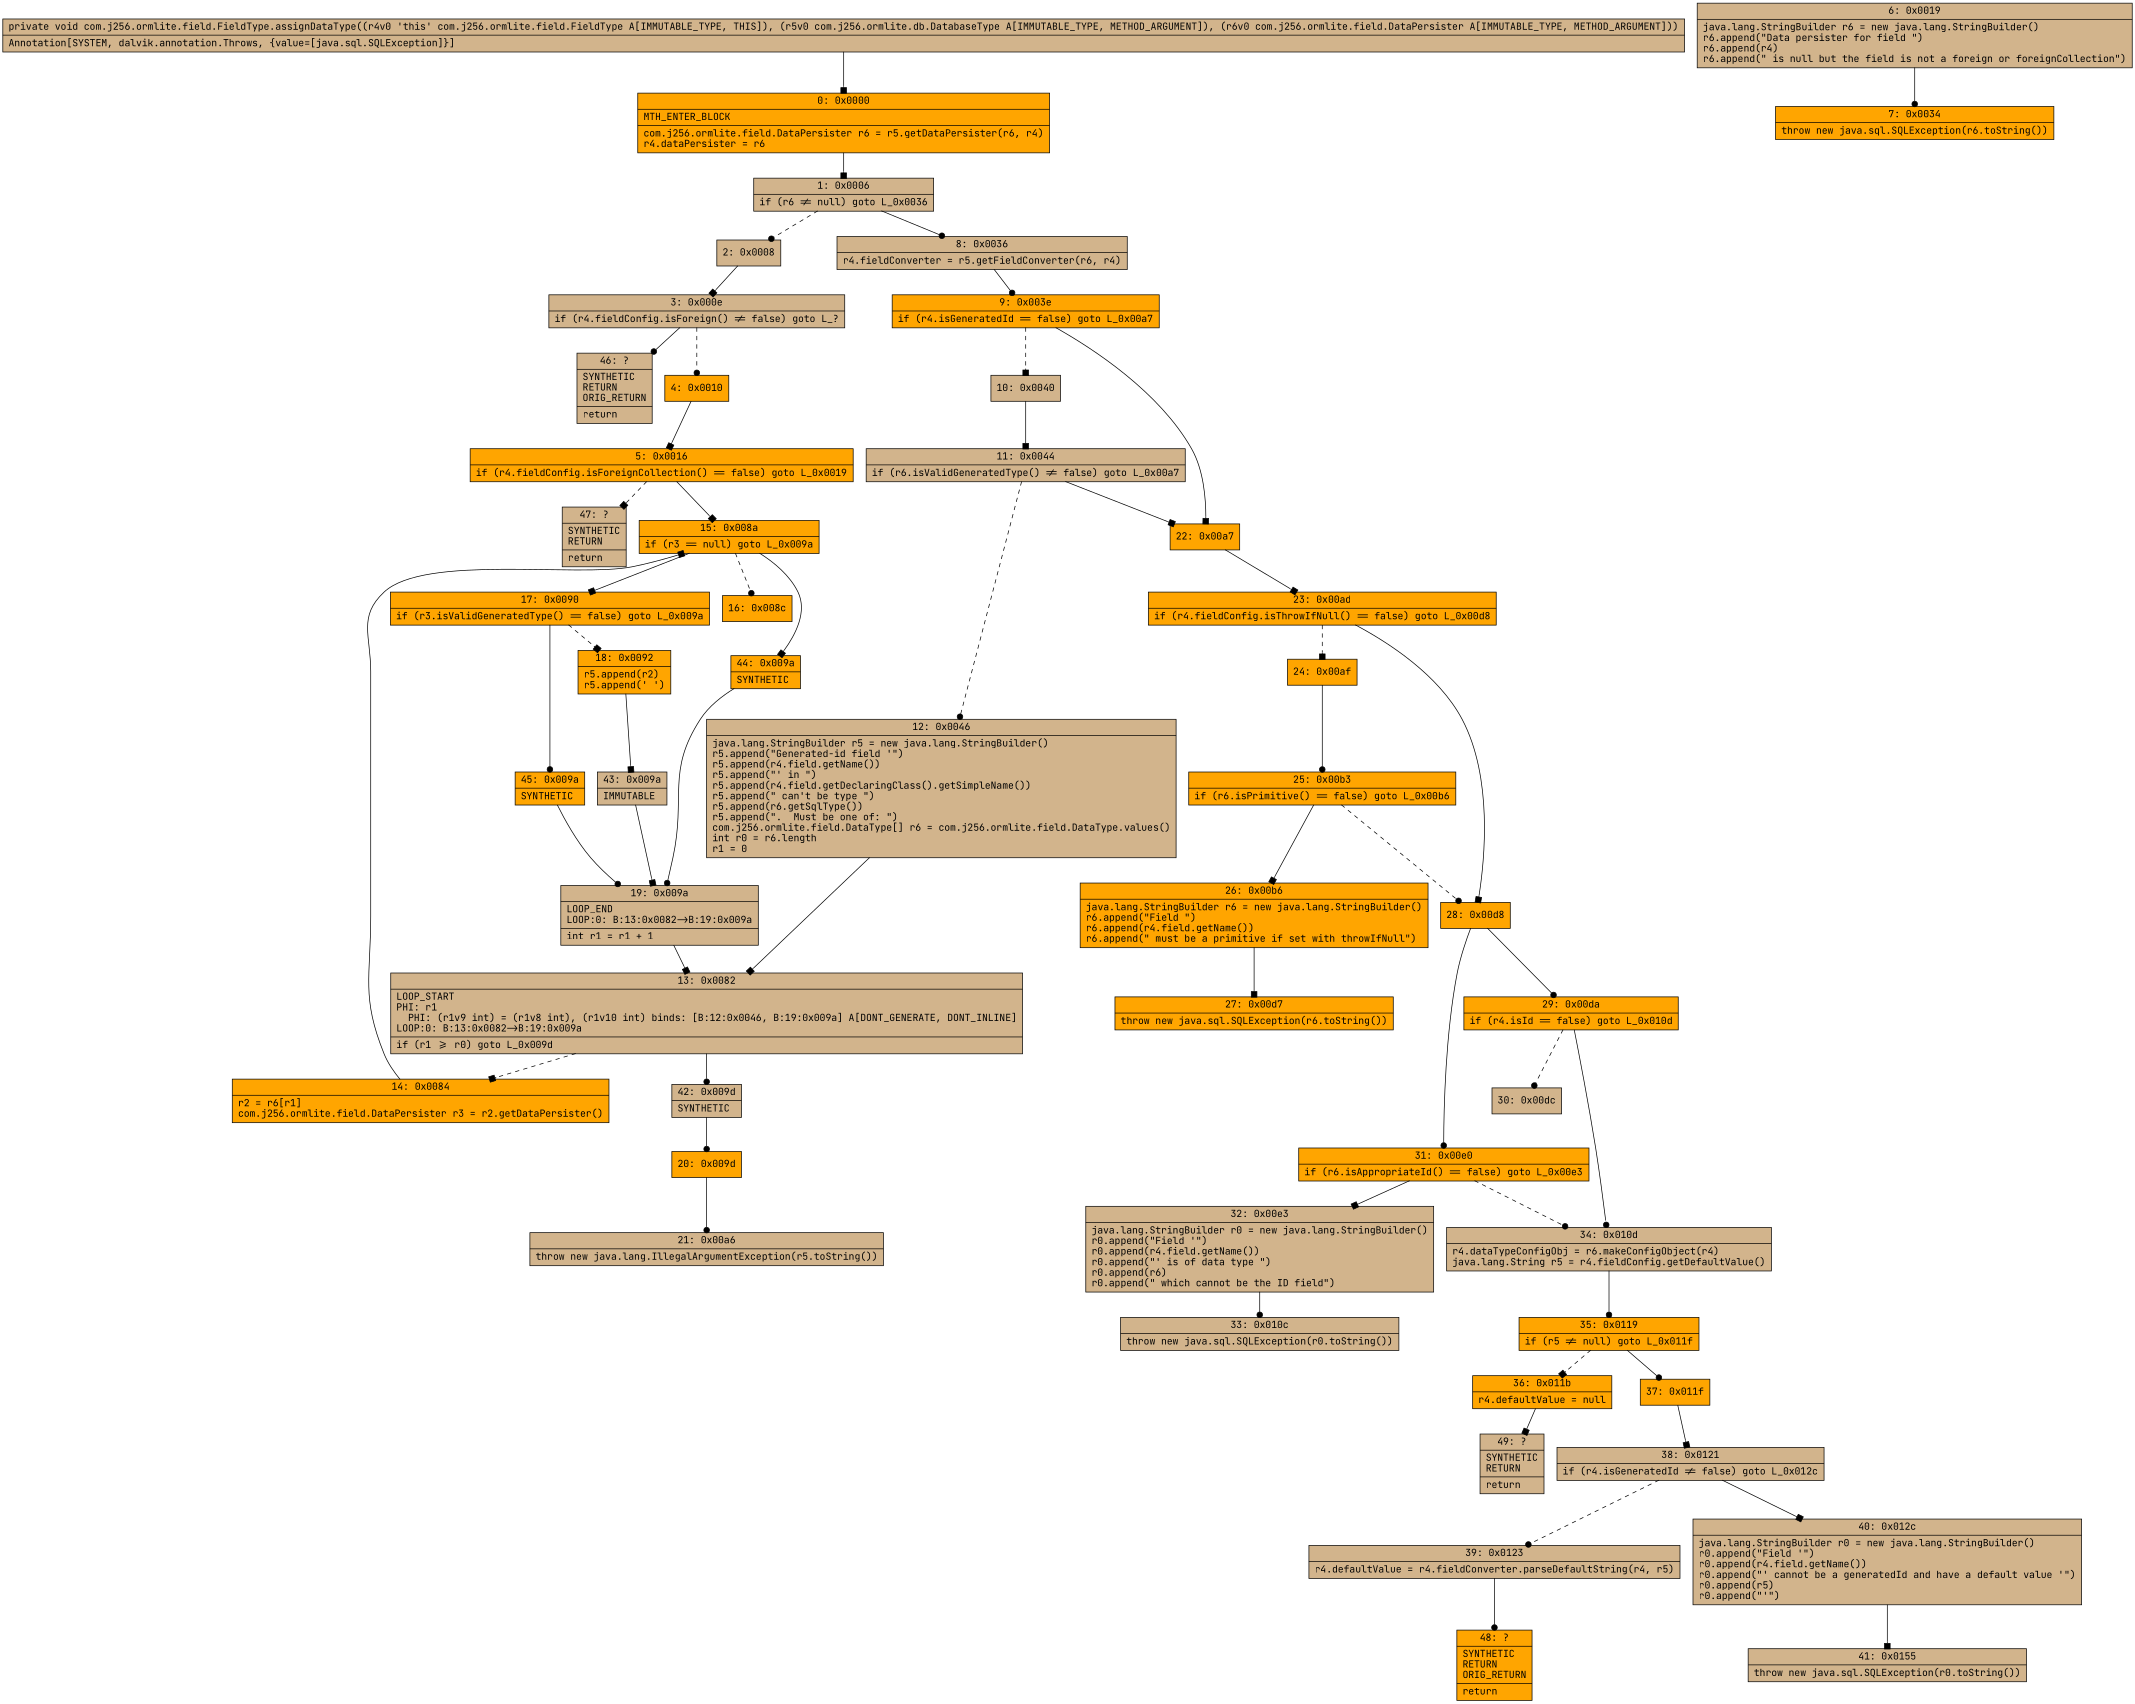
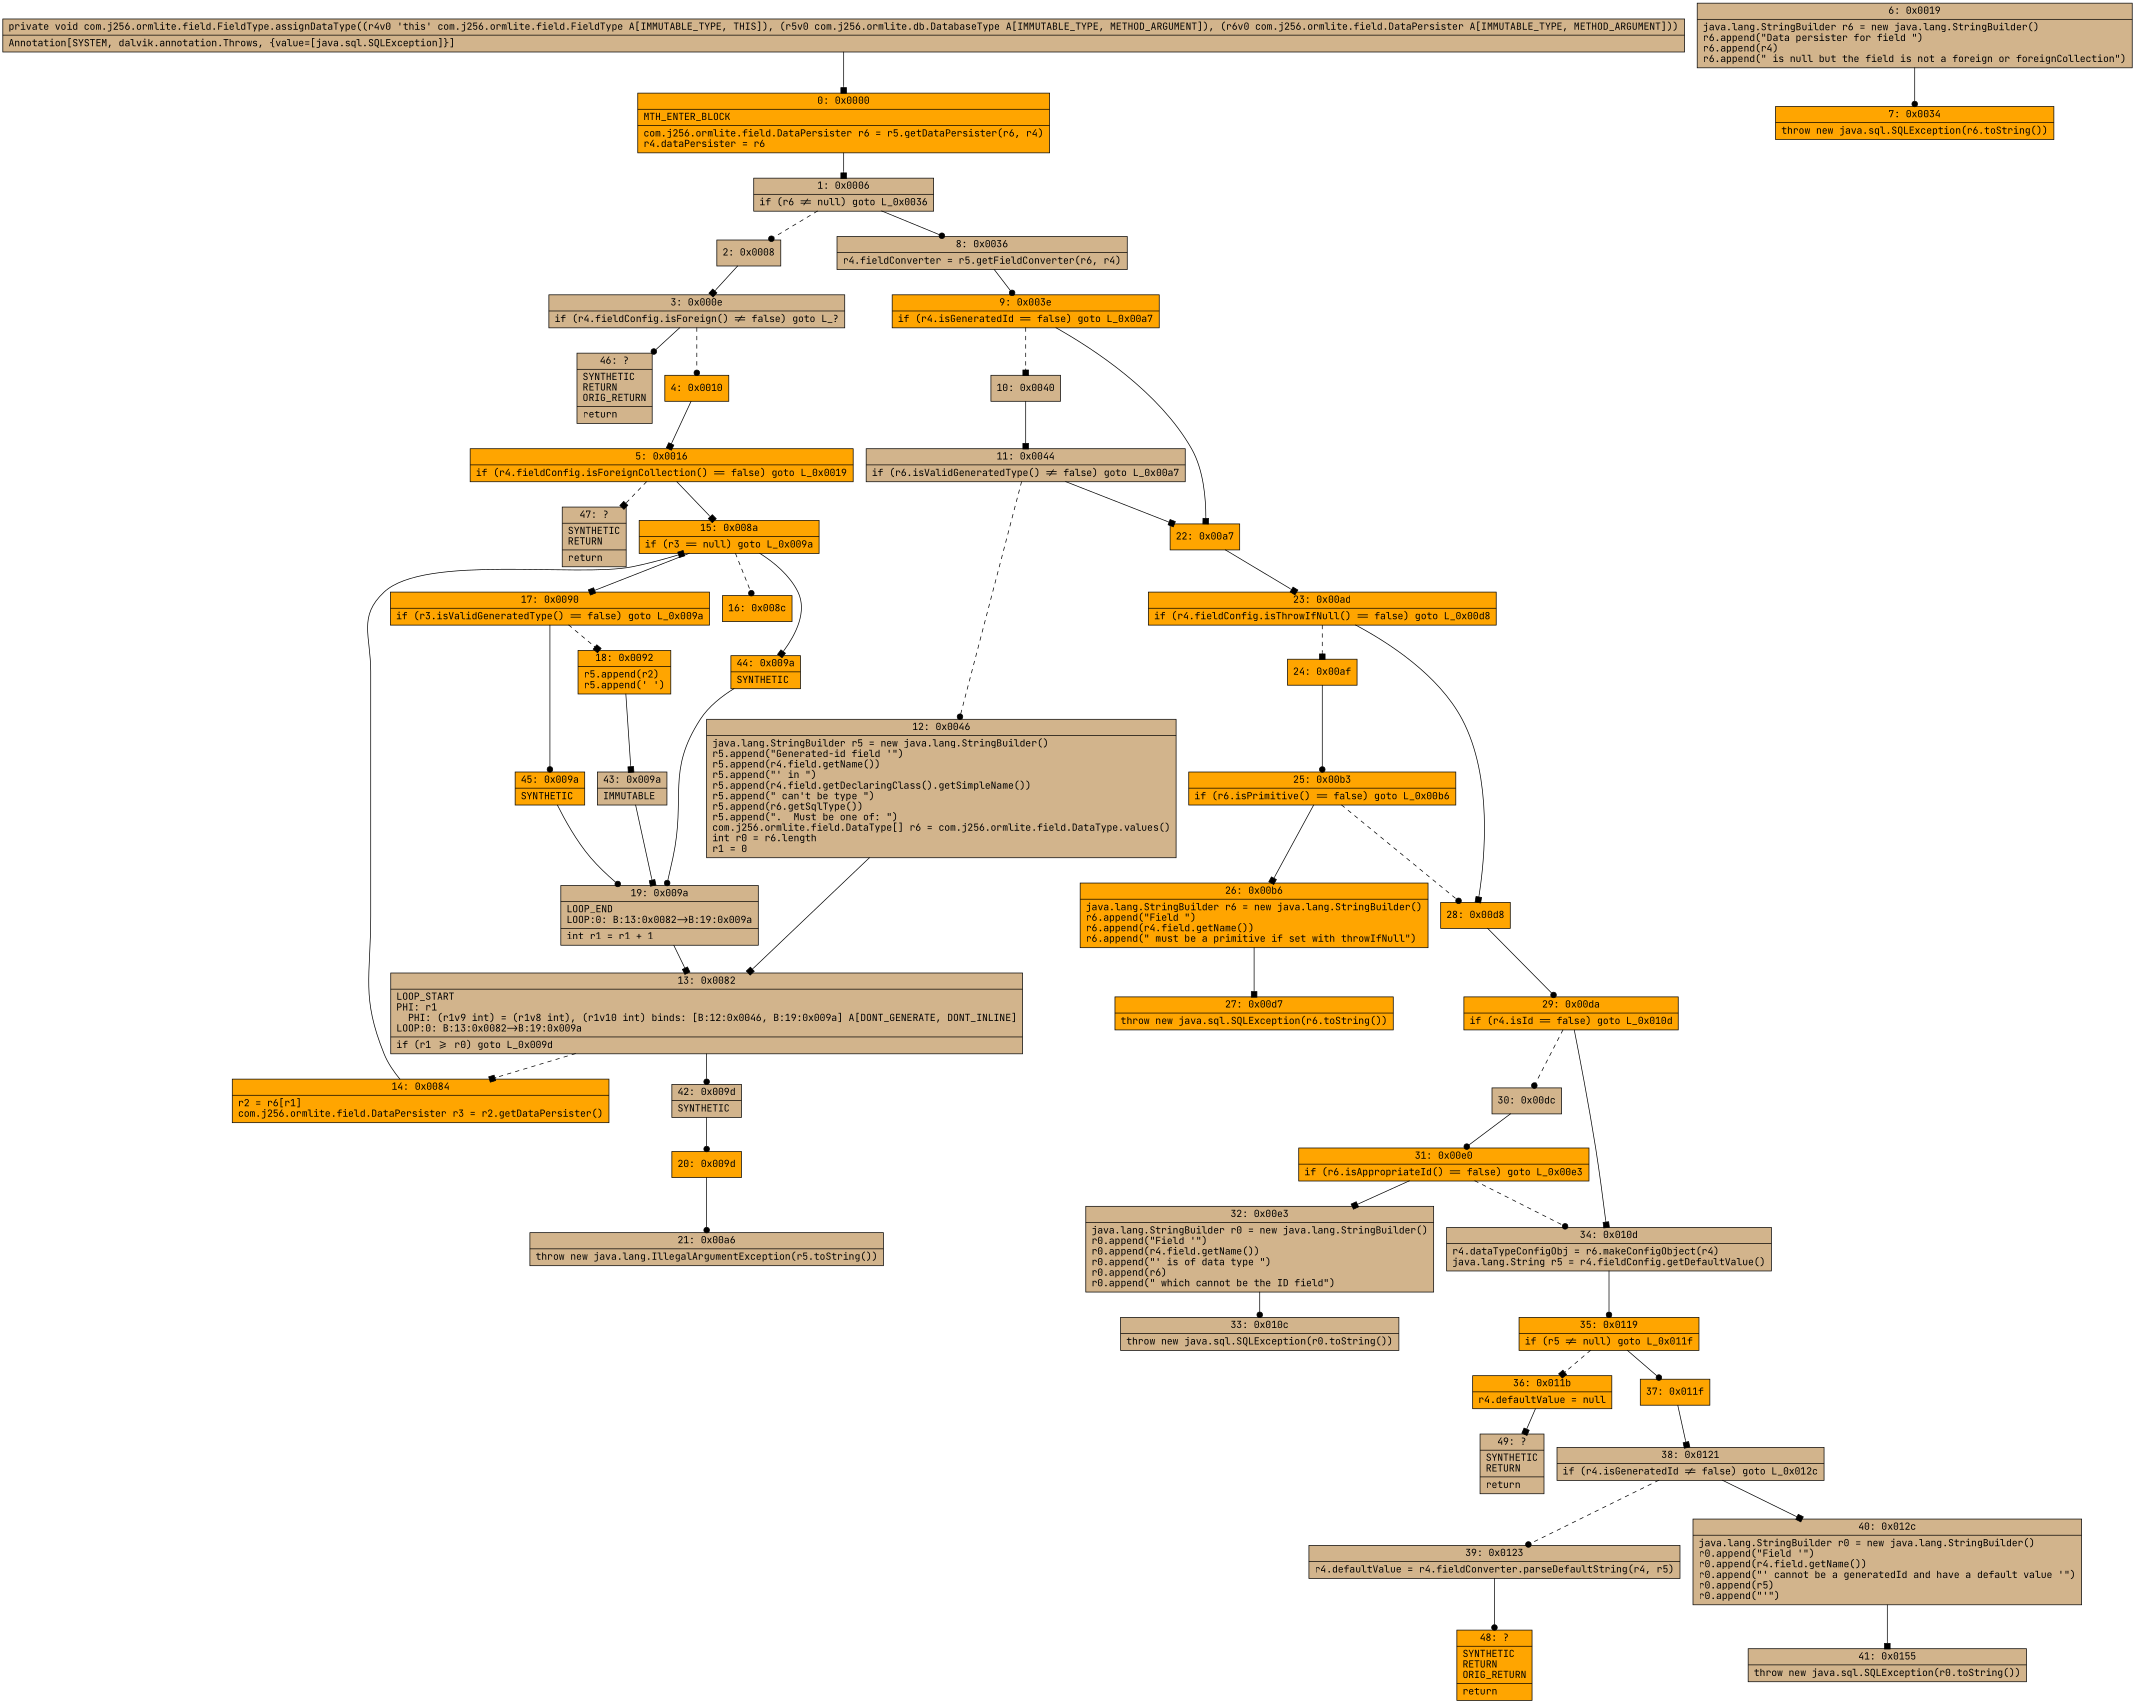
(1449, 1034) -> (1490, 1129)
(1592, 1125) -> (1592, 1125)
